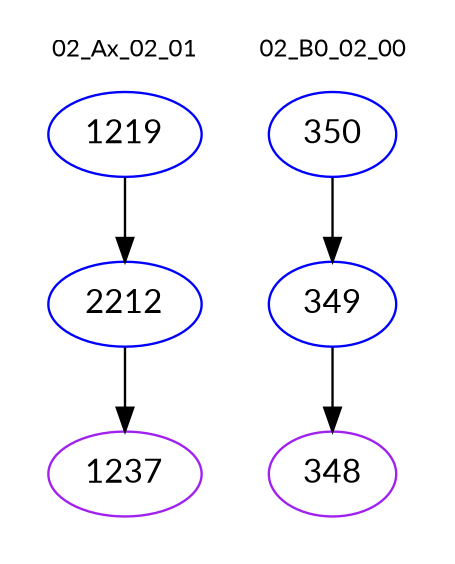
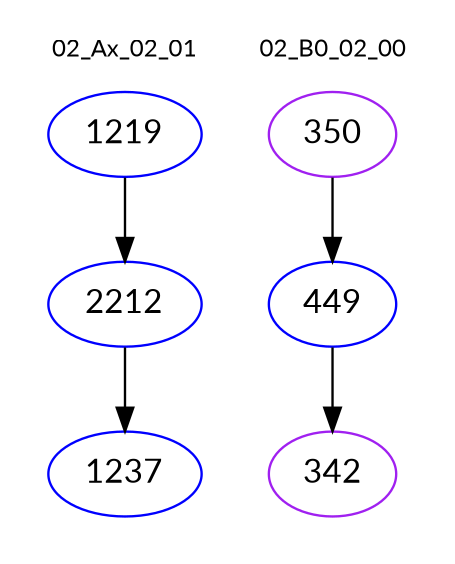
(333, 134) -> (333, 134)
(333, 304) -> (333, 304)
(125, 474) -> (125, 474)
(333, 474) -> (333, 474)
